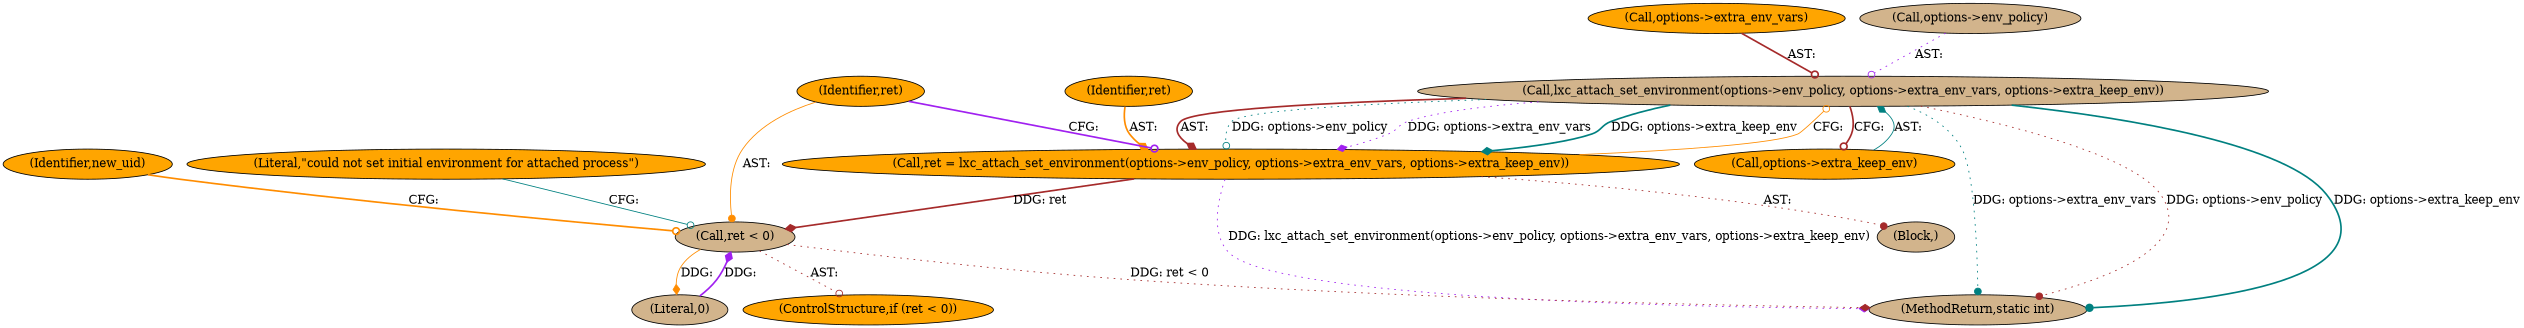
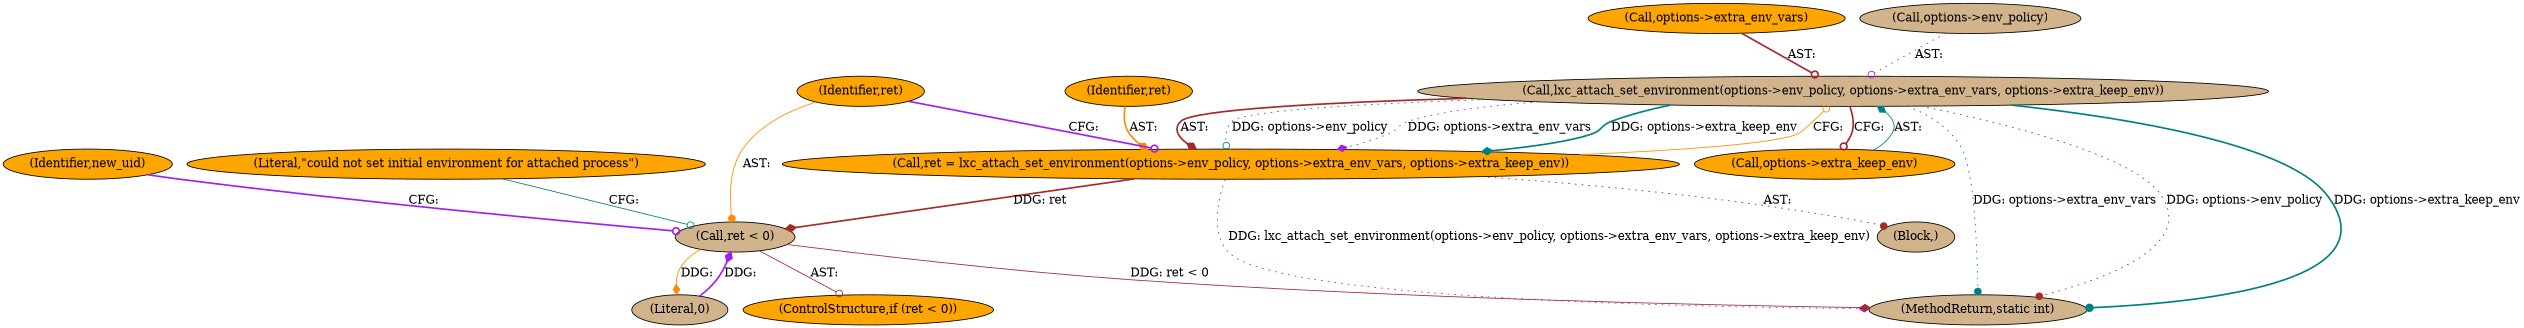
(410, 206) -> (410, 206)
(798, 271) -> (798, 271)
(1323, 291) -> (1323, 291)
